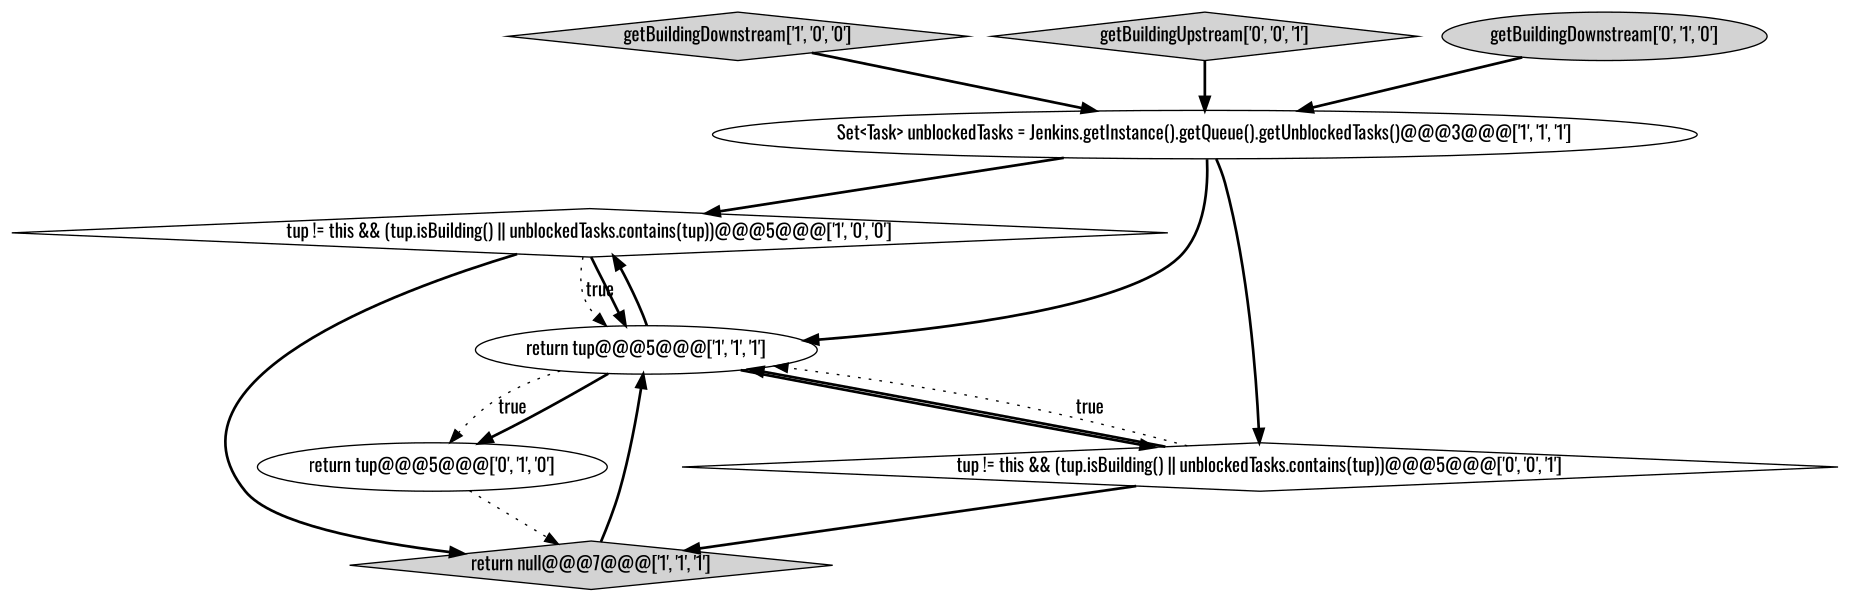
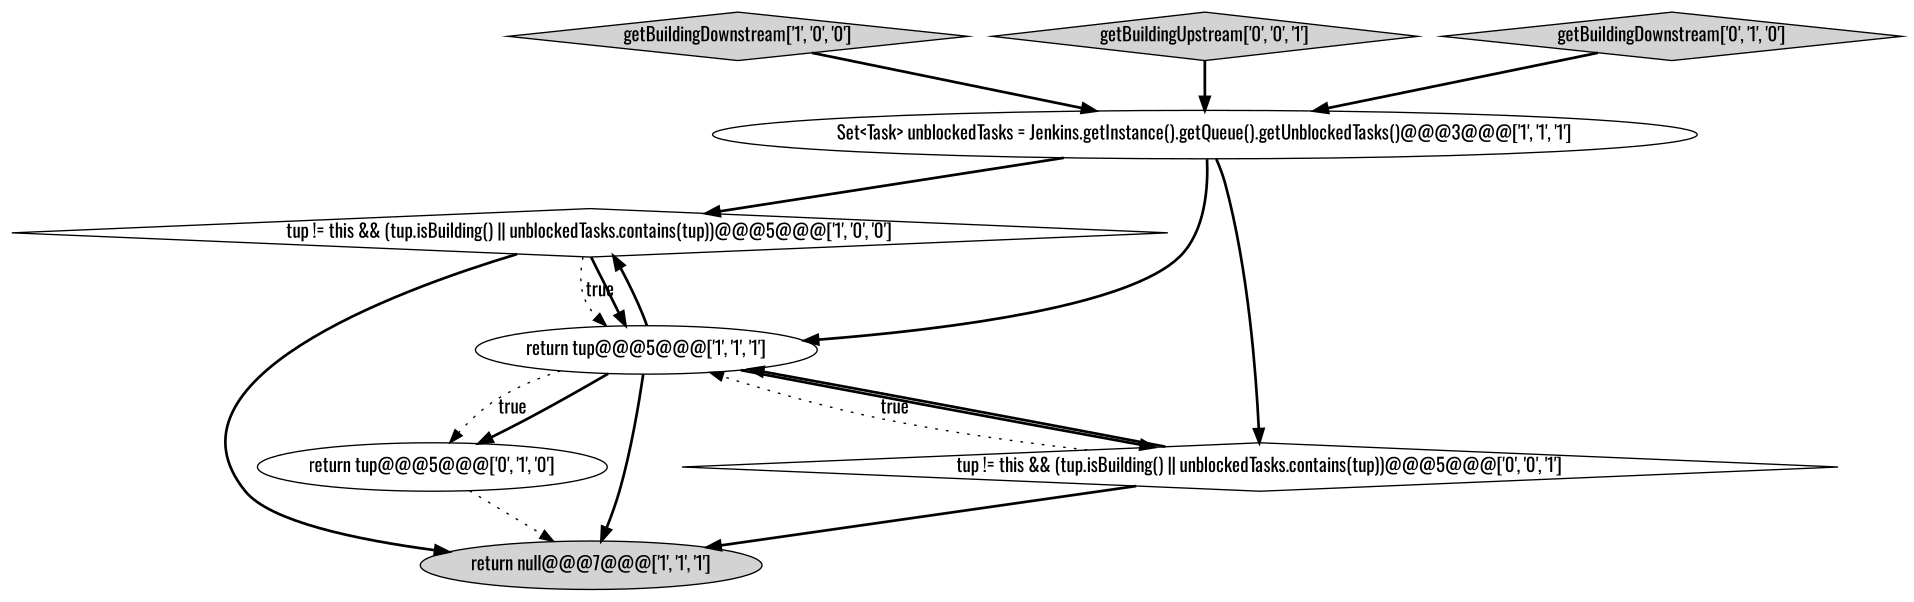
(1605, 36) -> (1672, 36)
(626, 466) -> (629, 452)
(591, 565) -> (591, 565)
